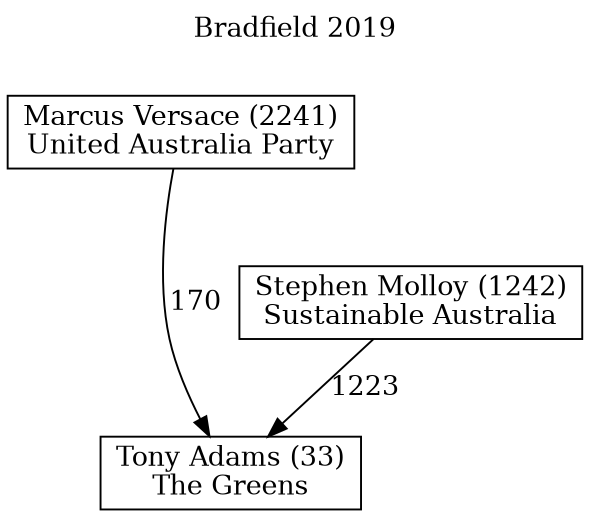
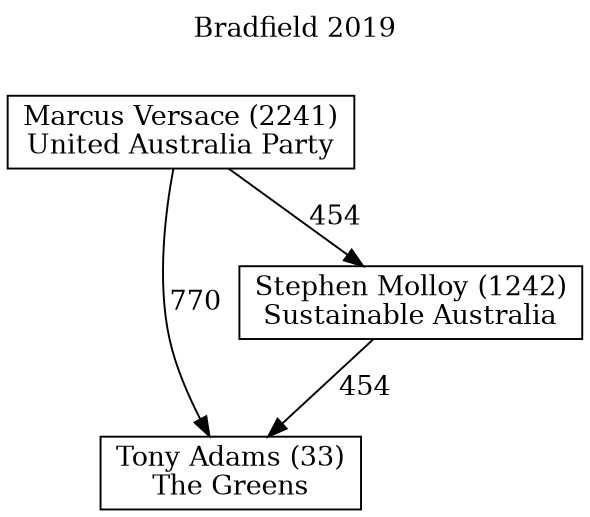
none -> (288, 212)
(196, 303) -> (196, 303)
(366, 388) -> (366, 388)
